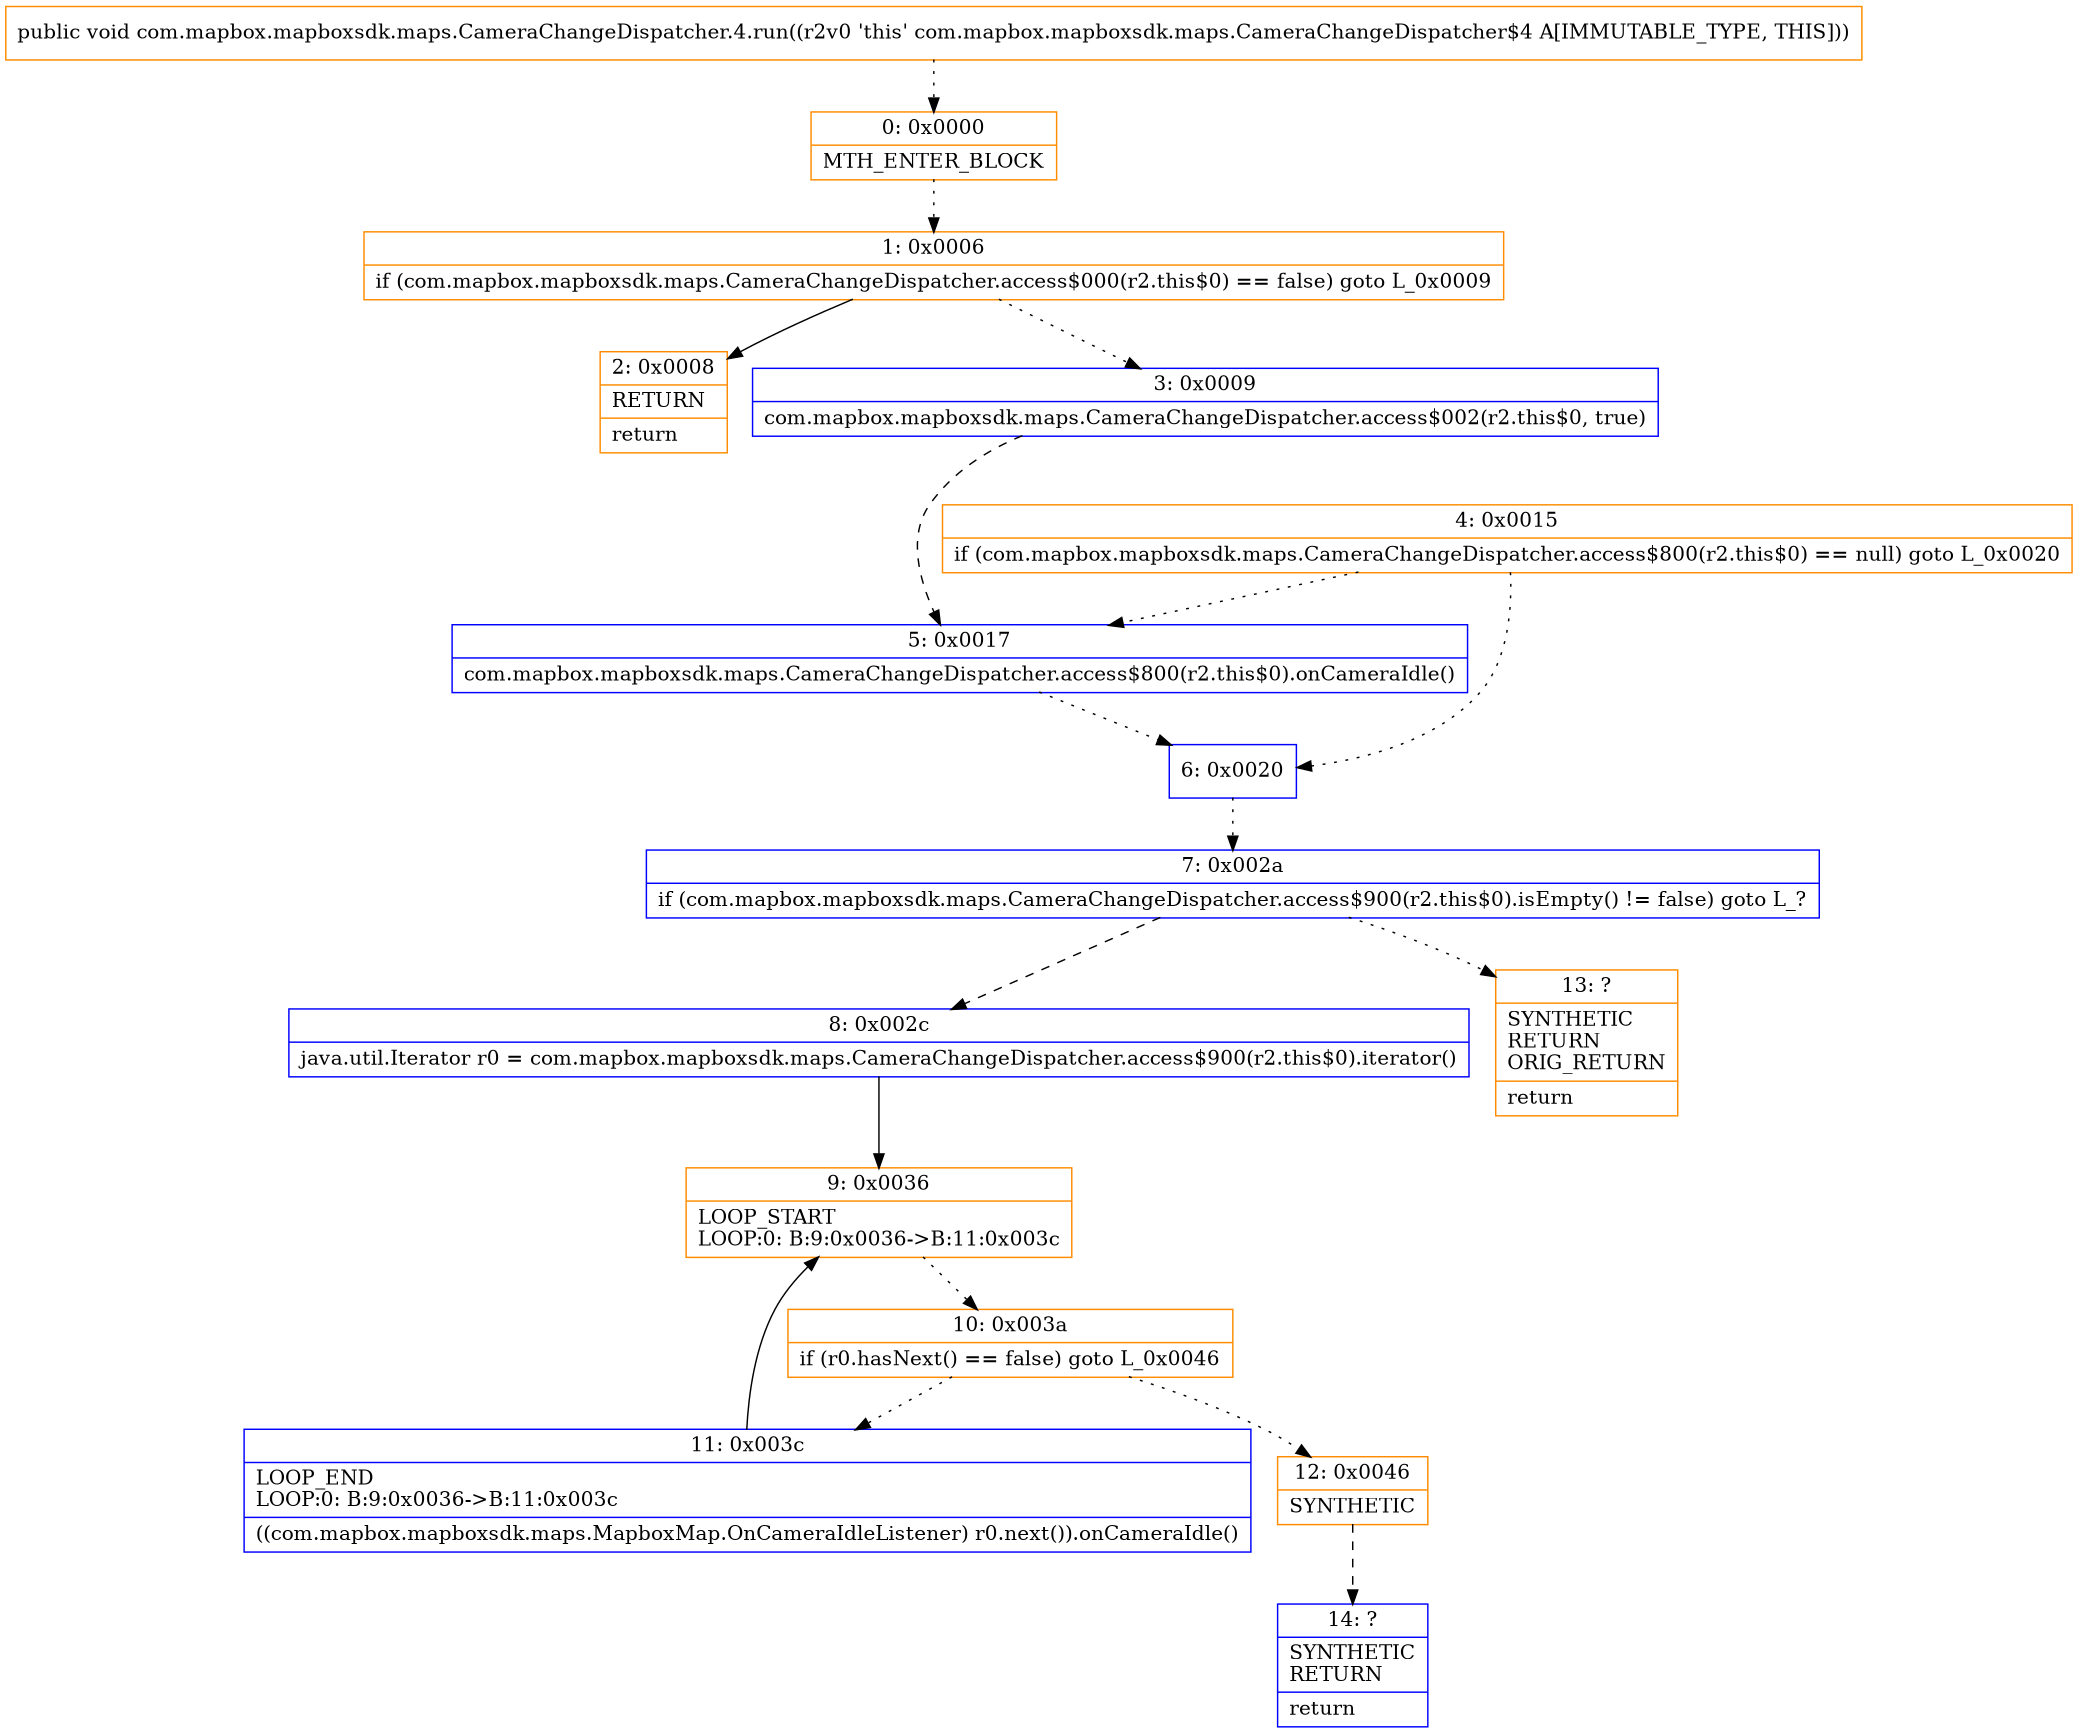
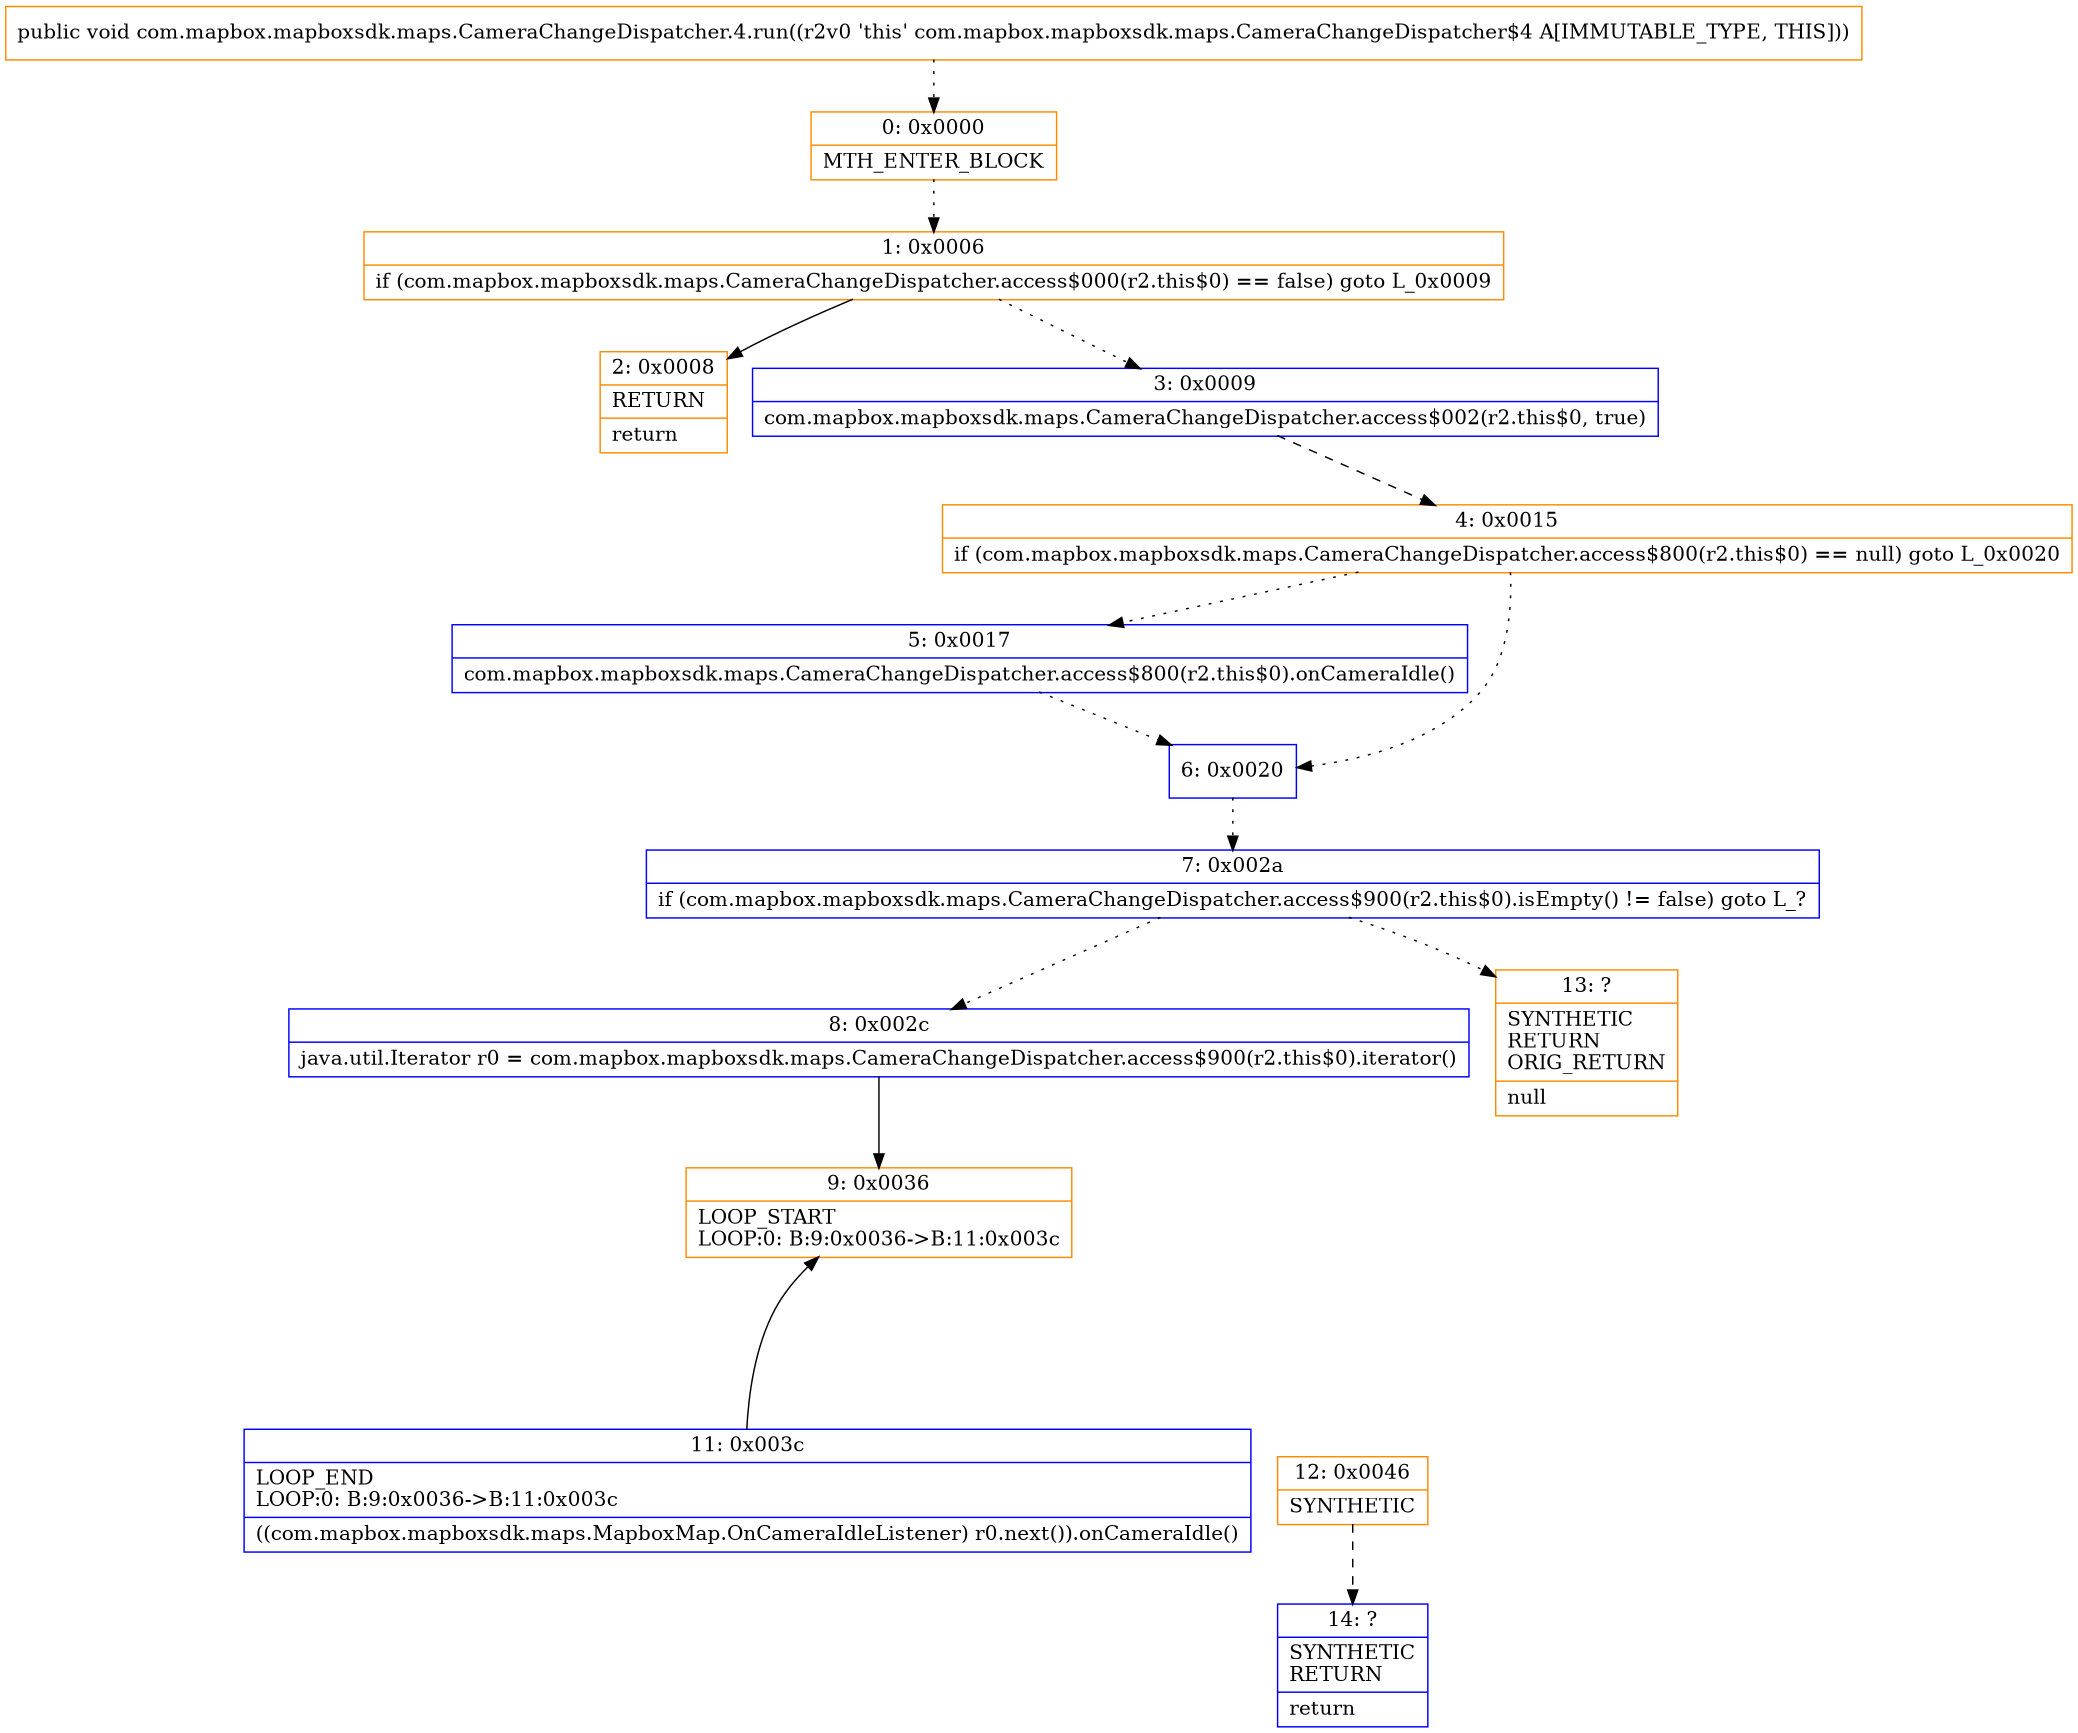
(931, 503) -> (1350, 468)
(1062, 961) -> (1062, 961)
(1540, 1098) -> (1528, 1098)
(1010, 1343) -> none
